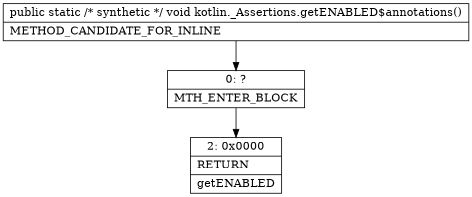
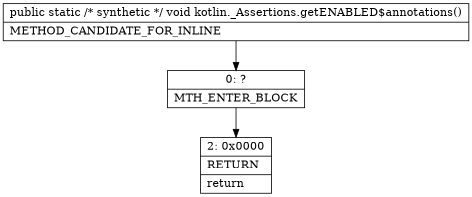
(236, 184) -> (226, 184)
